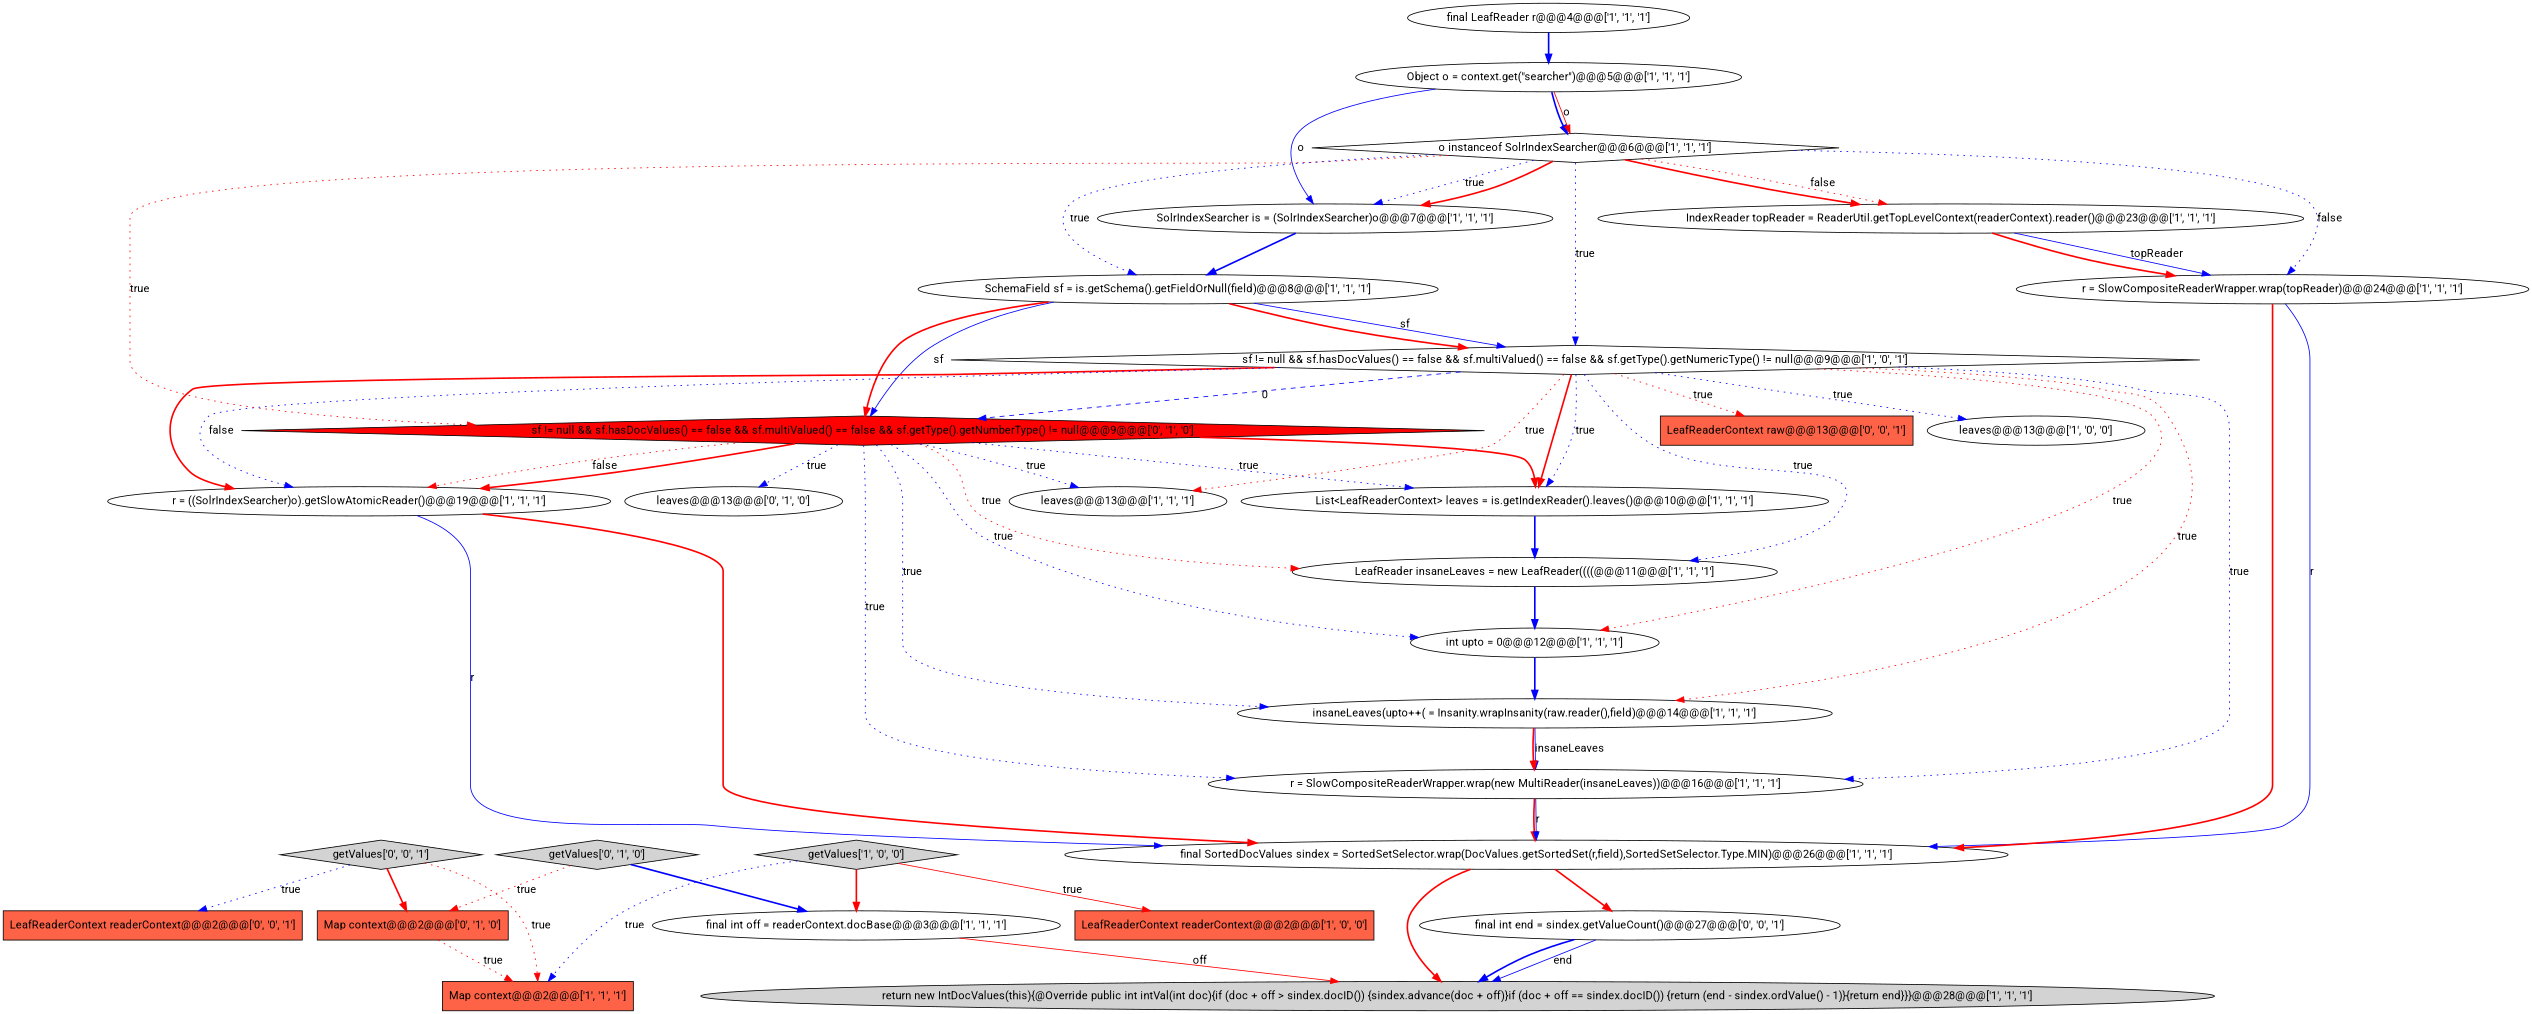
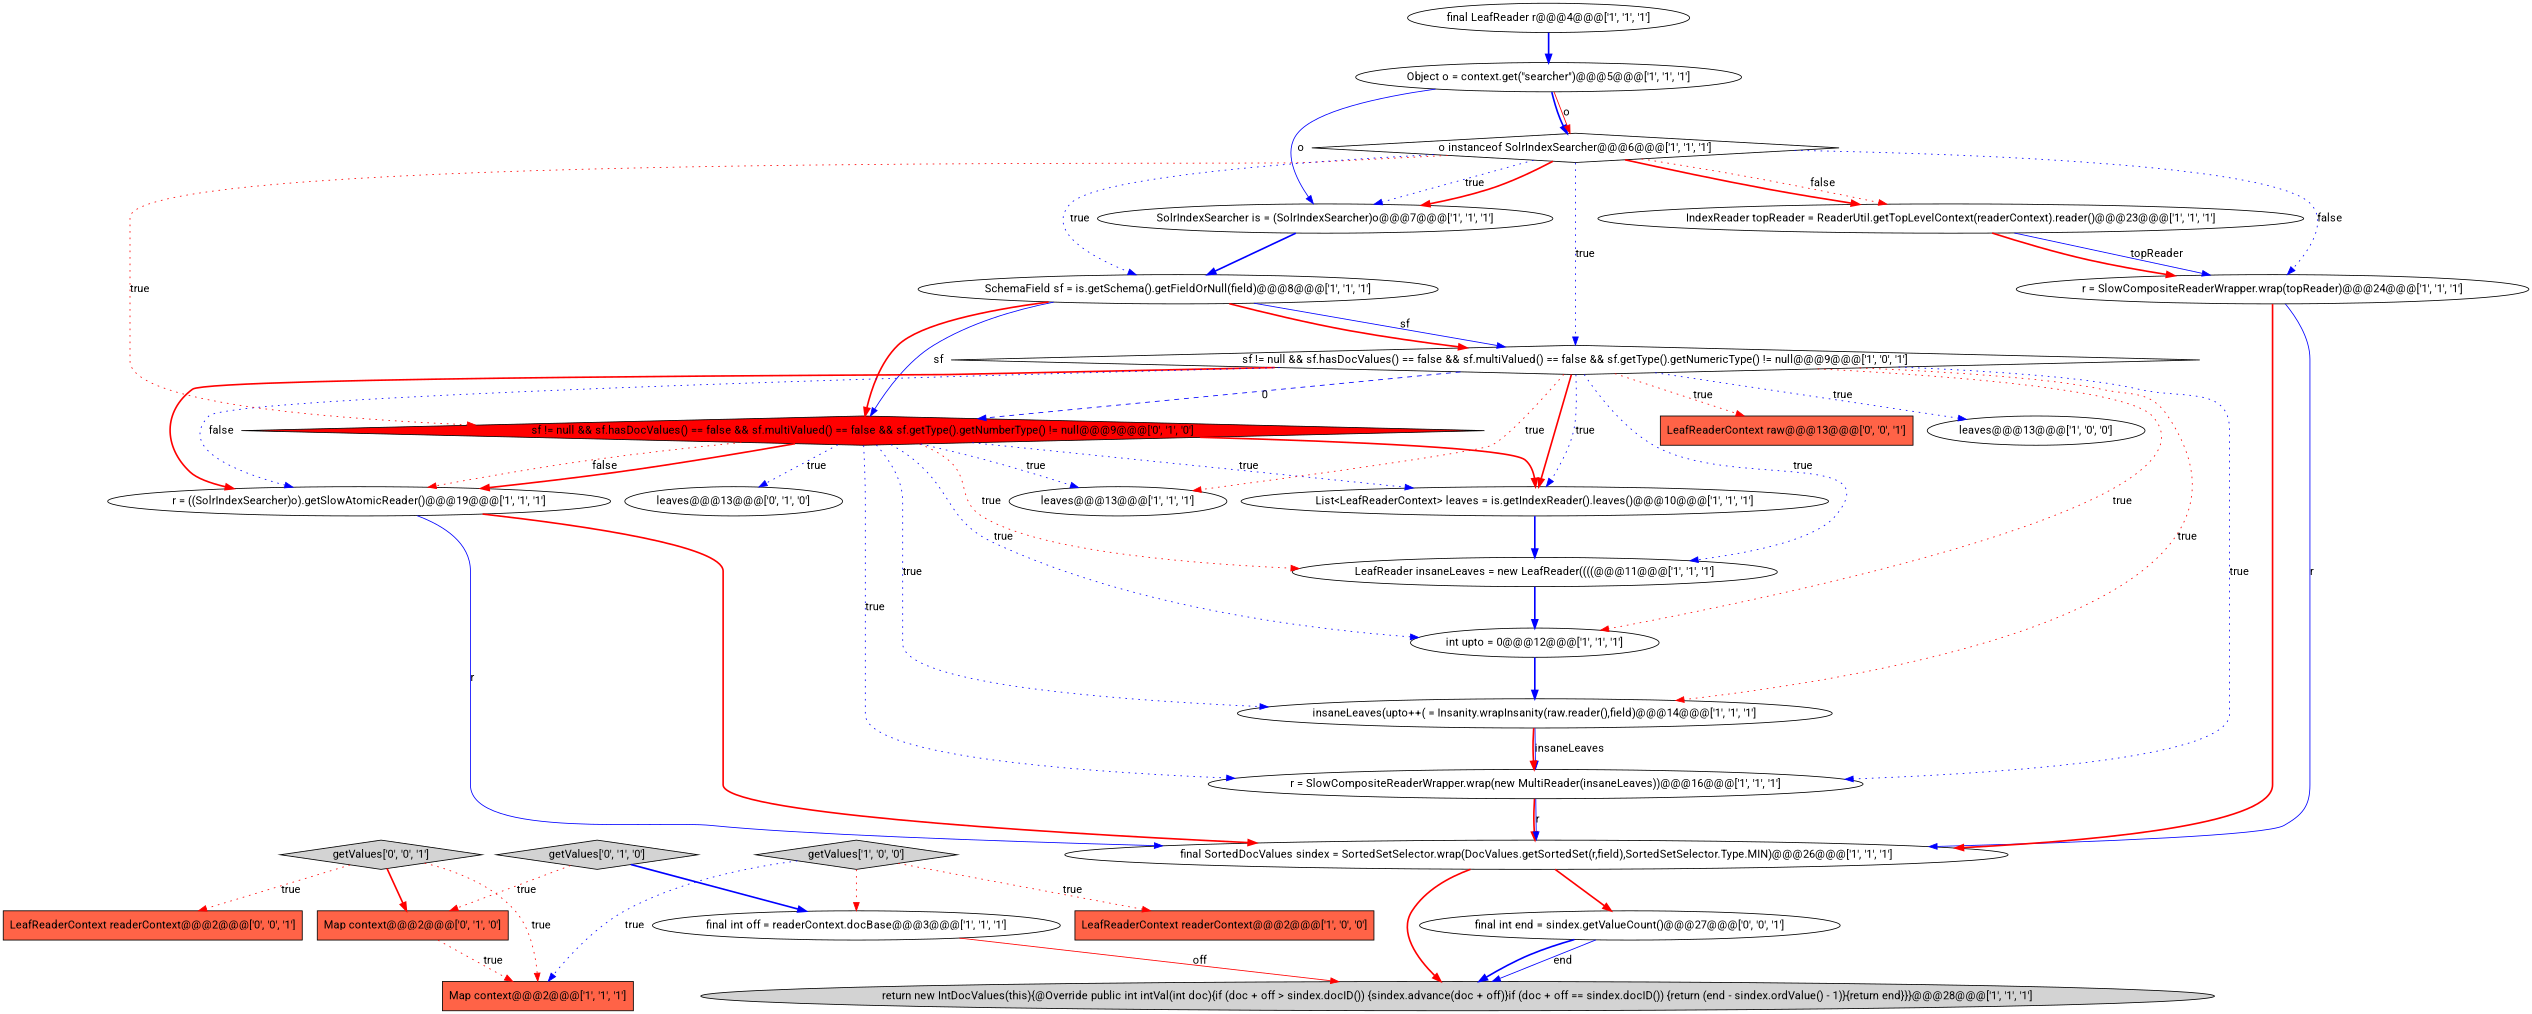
(856, 886) -> (856, 886)
(1020, 886) -> (1020, 886)
(278, 887) -> (278, 887)
